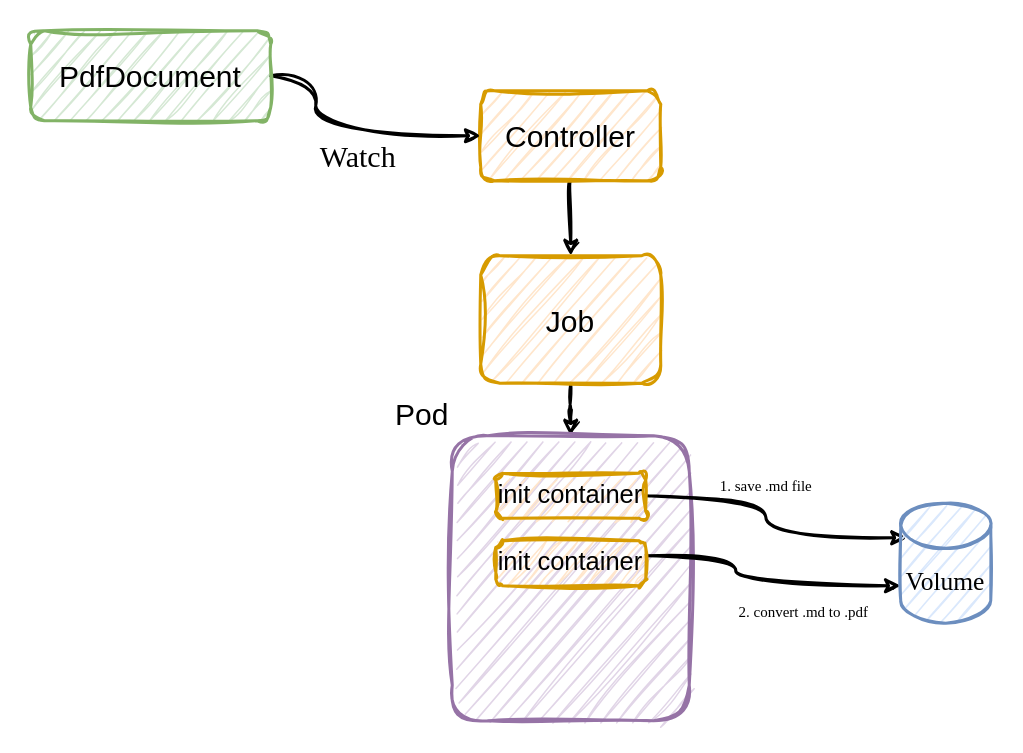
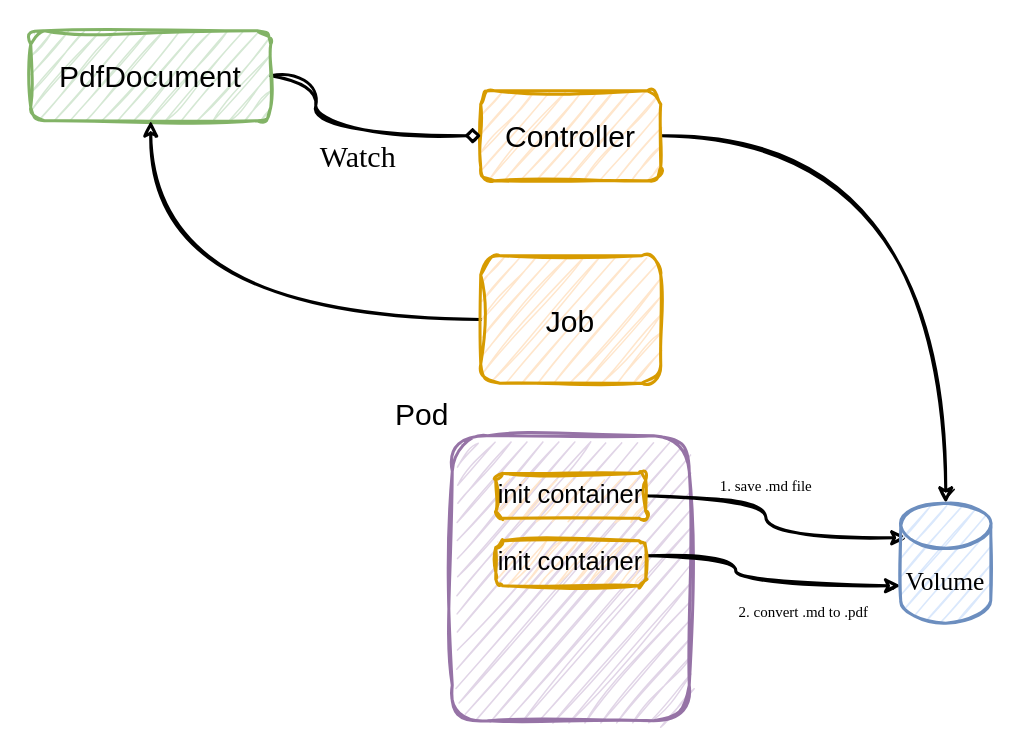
(465, 136) -> (465, 136)
(571, 212) -> (886, 242)
(571, 407) -> (272, 290)
